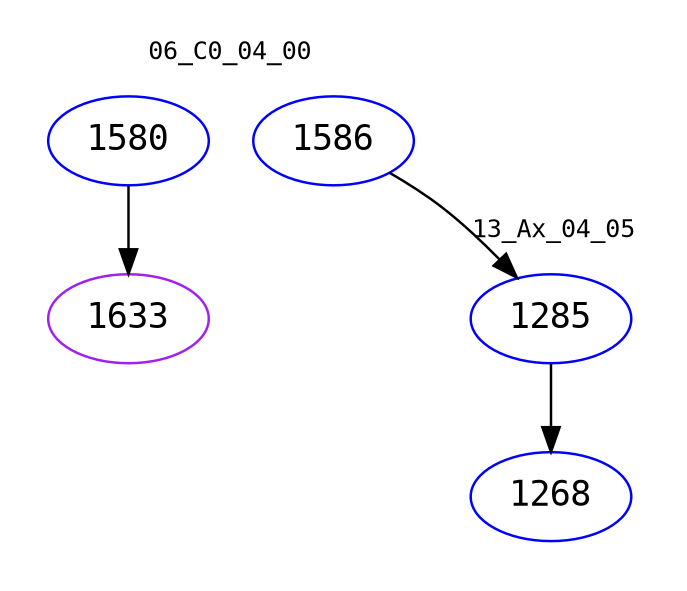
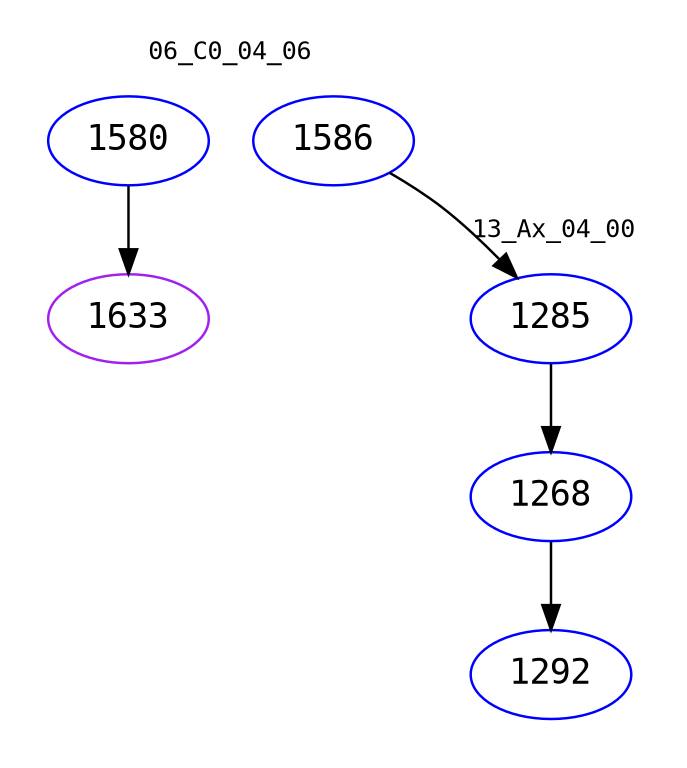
(231, 53) -> (231, 53)
(555, 231) -> (555, 231)
none -> (551, 675)
